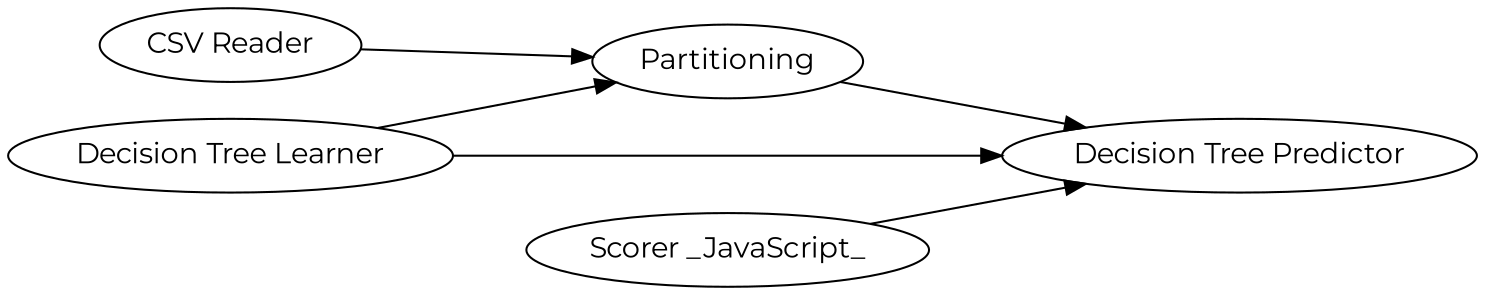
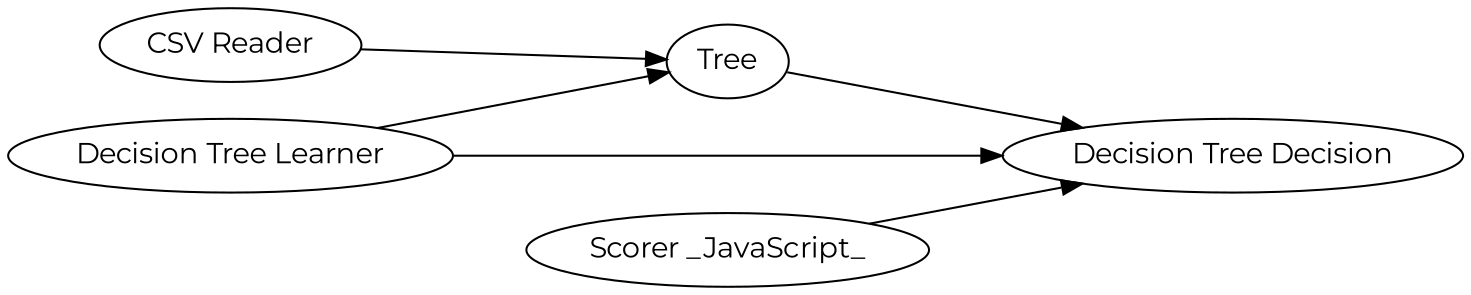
(728, 61) -> (728, 61)
(1240, 156) -> (1233, 156)
